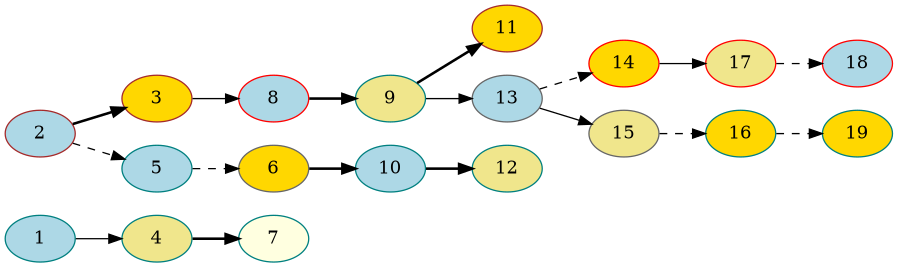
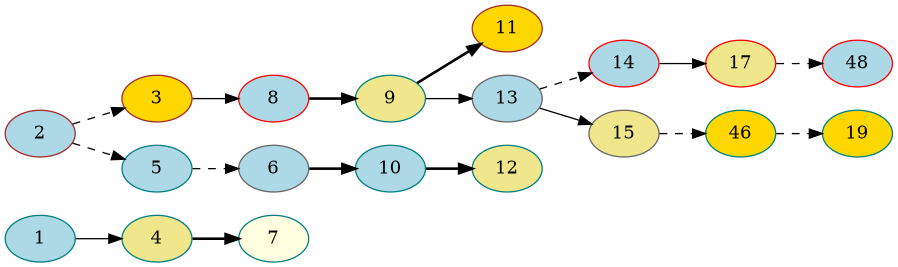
(624, 64) -> (624, 64)
(857, 64) -> (857, 64)
(92, 118) -> (92, 118)
(741, 134) -> (741, 134)
(274, 169) -> (274, 169)
